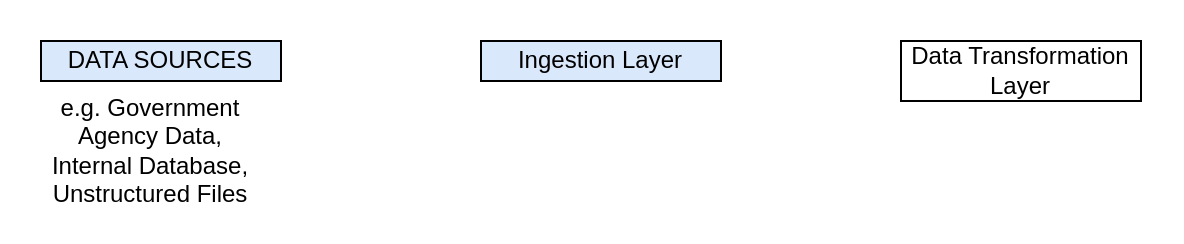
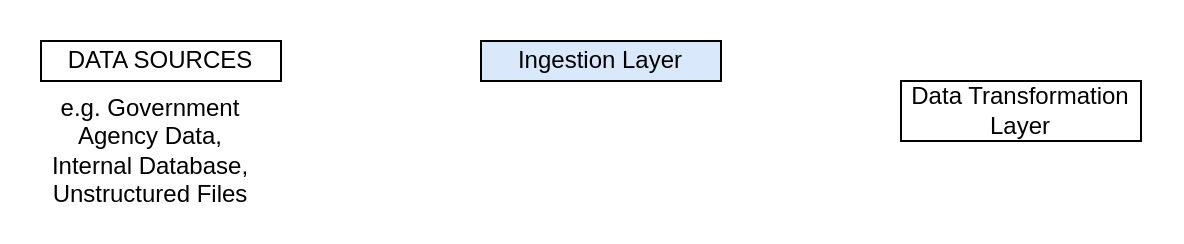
(161, 61) -> (161, 61)
(1021, 71) -> (1021, 111)
